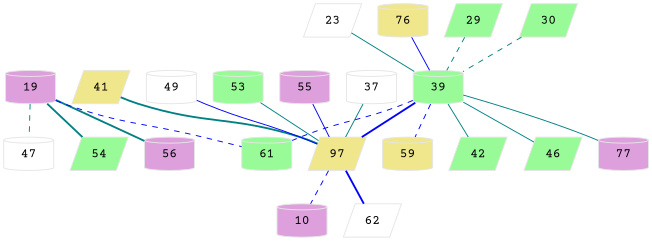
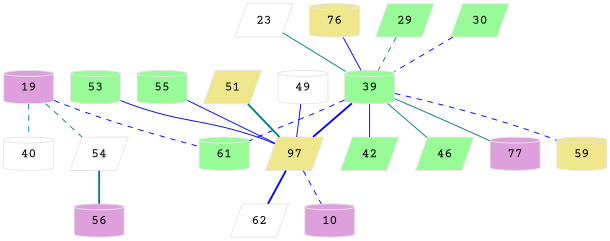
(492, 54) -> (424, 54)
(101, 87) -> (233, 87)
(305, 87) -> (162, 87)
(371, 87) -> none
(65, 120) -> (64, 120)
(458, 121) -> (370, 121)
(104, 122) -> (99, 187)
(290, 122) -> (198, 122)
(29, 154) -> (29, 154)
(99, 154) -> (99, 154)
